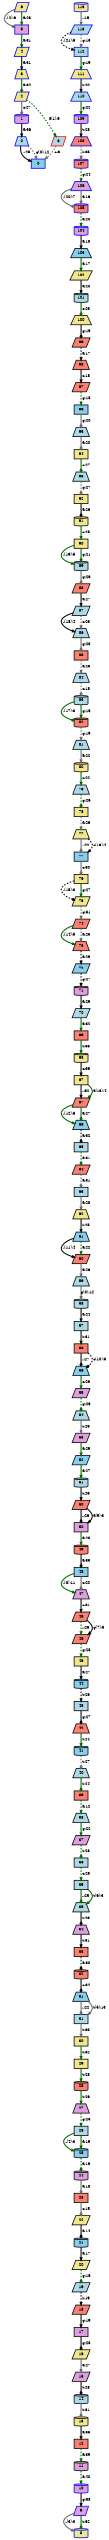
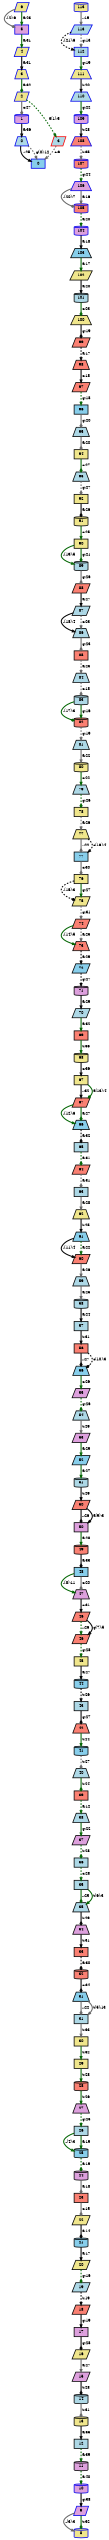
(87, 1293) -> (87, 1293)
(81, 2444) -> (81, 2444)
